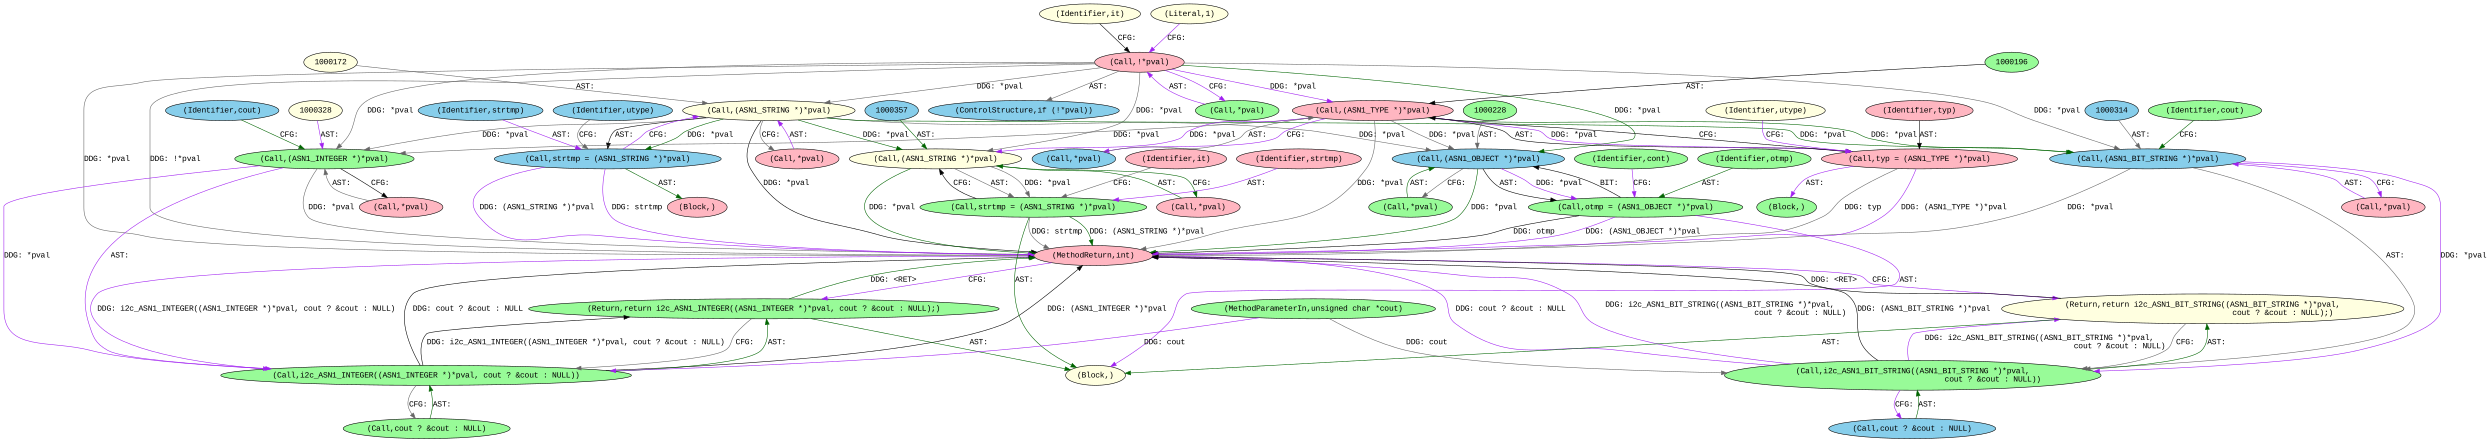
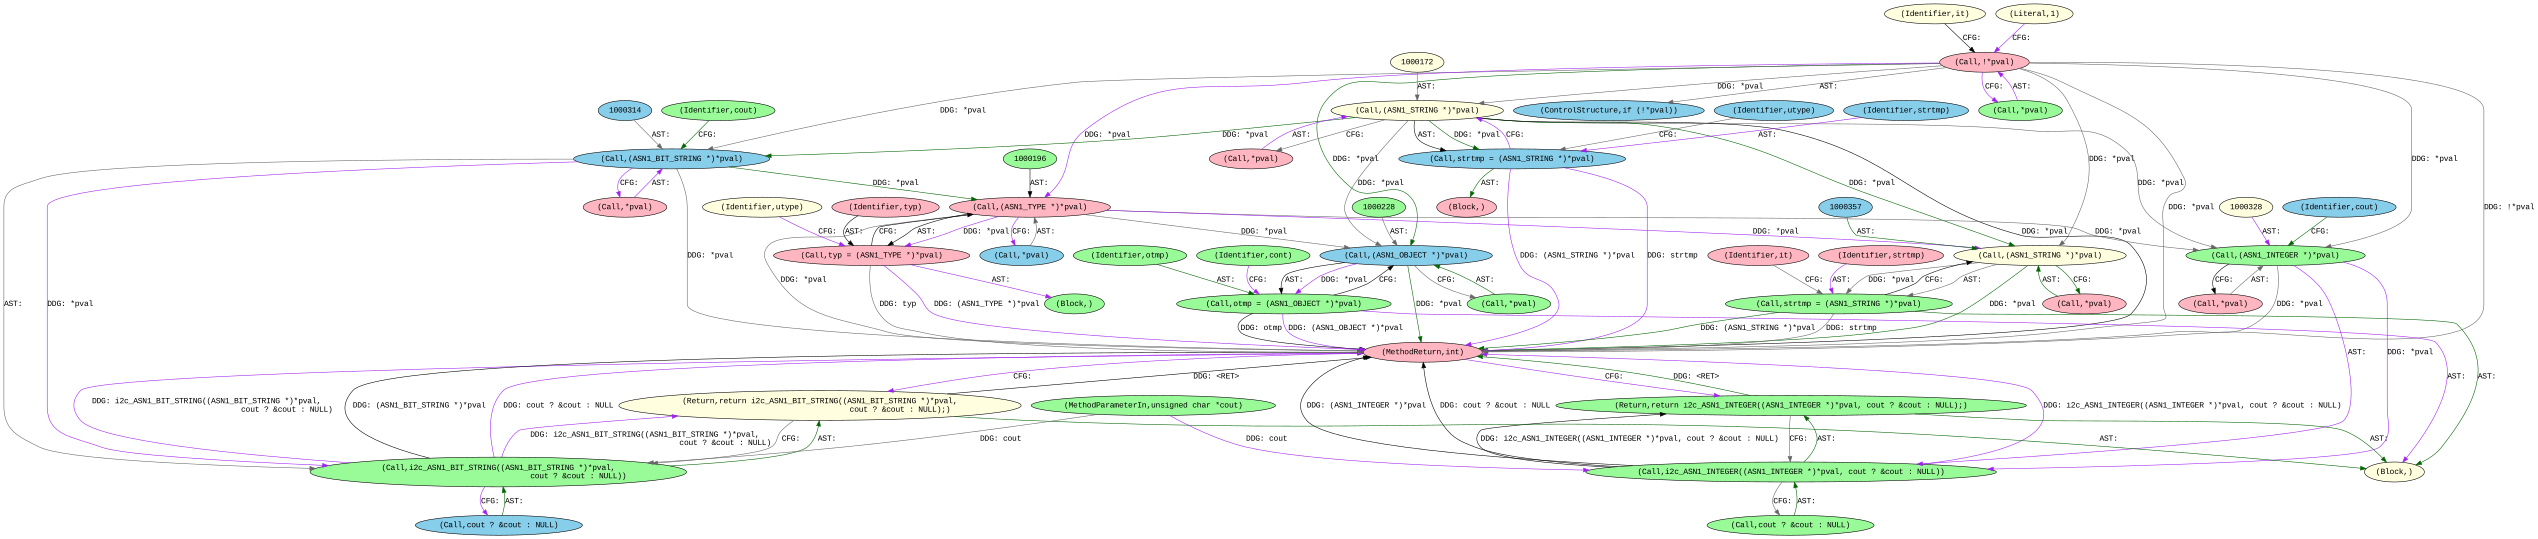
(1748, 123) -> (850, 183)
(1612, 183) -> (1391, 280)
